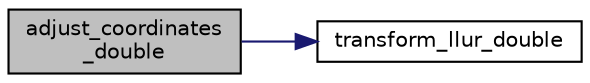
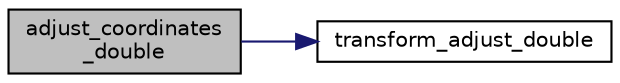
(450, 42) -> (464, 42)
